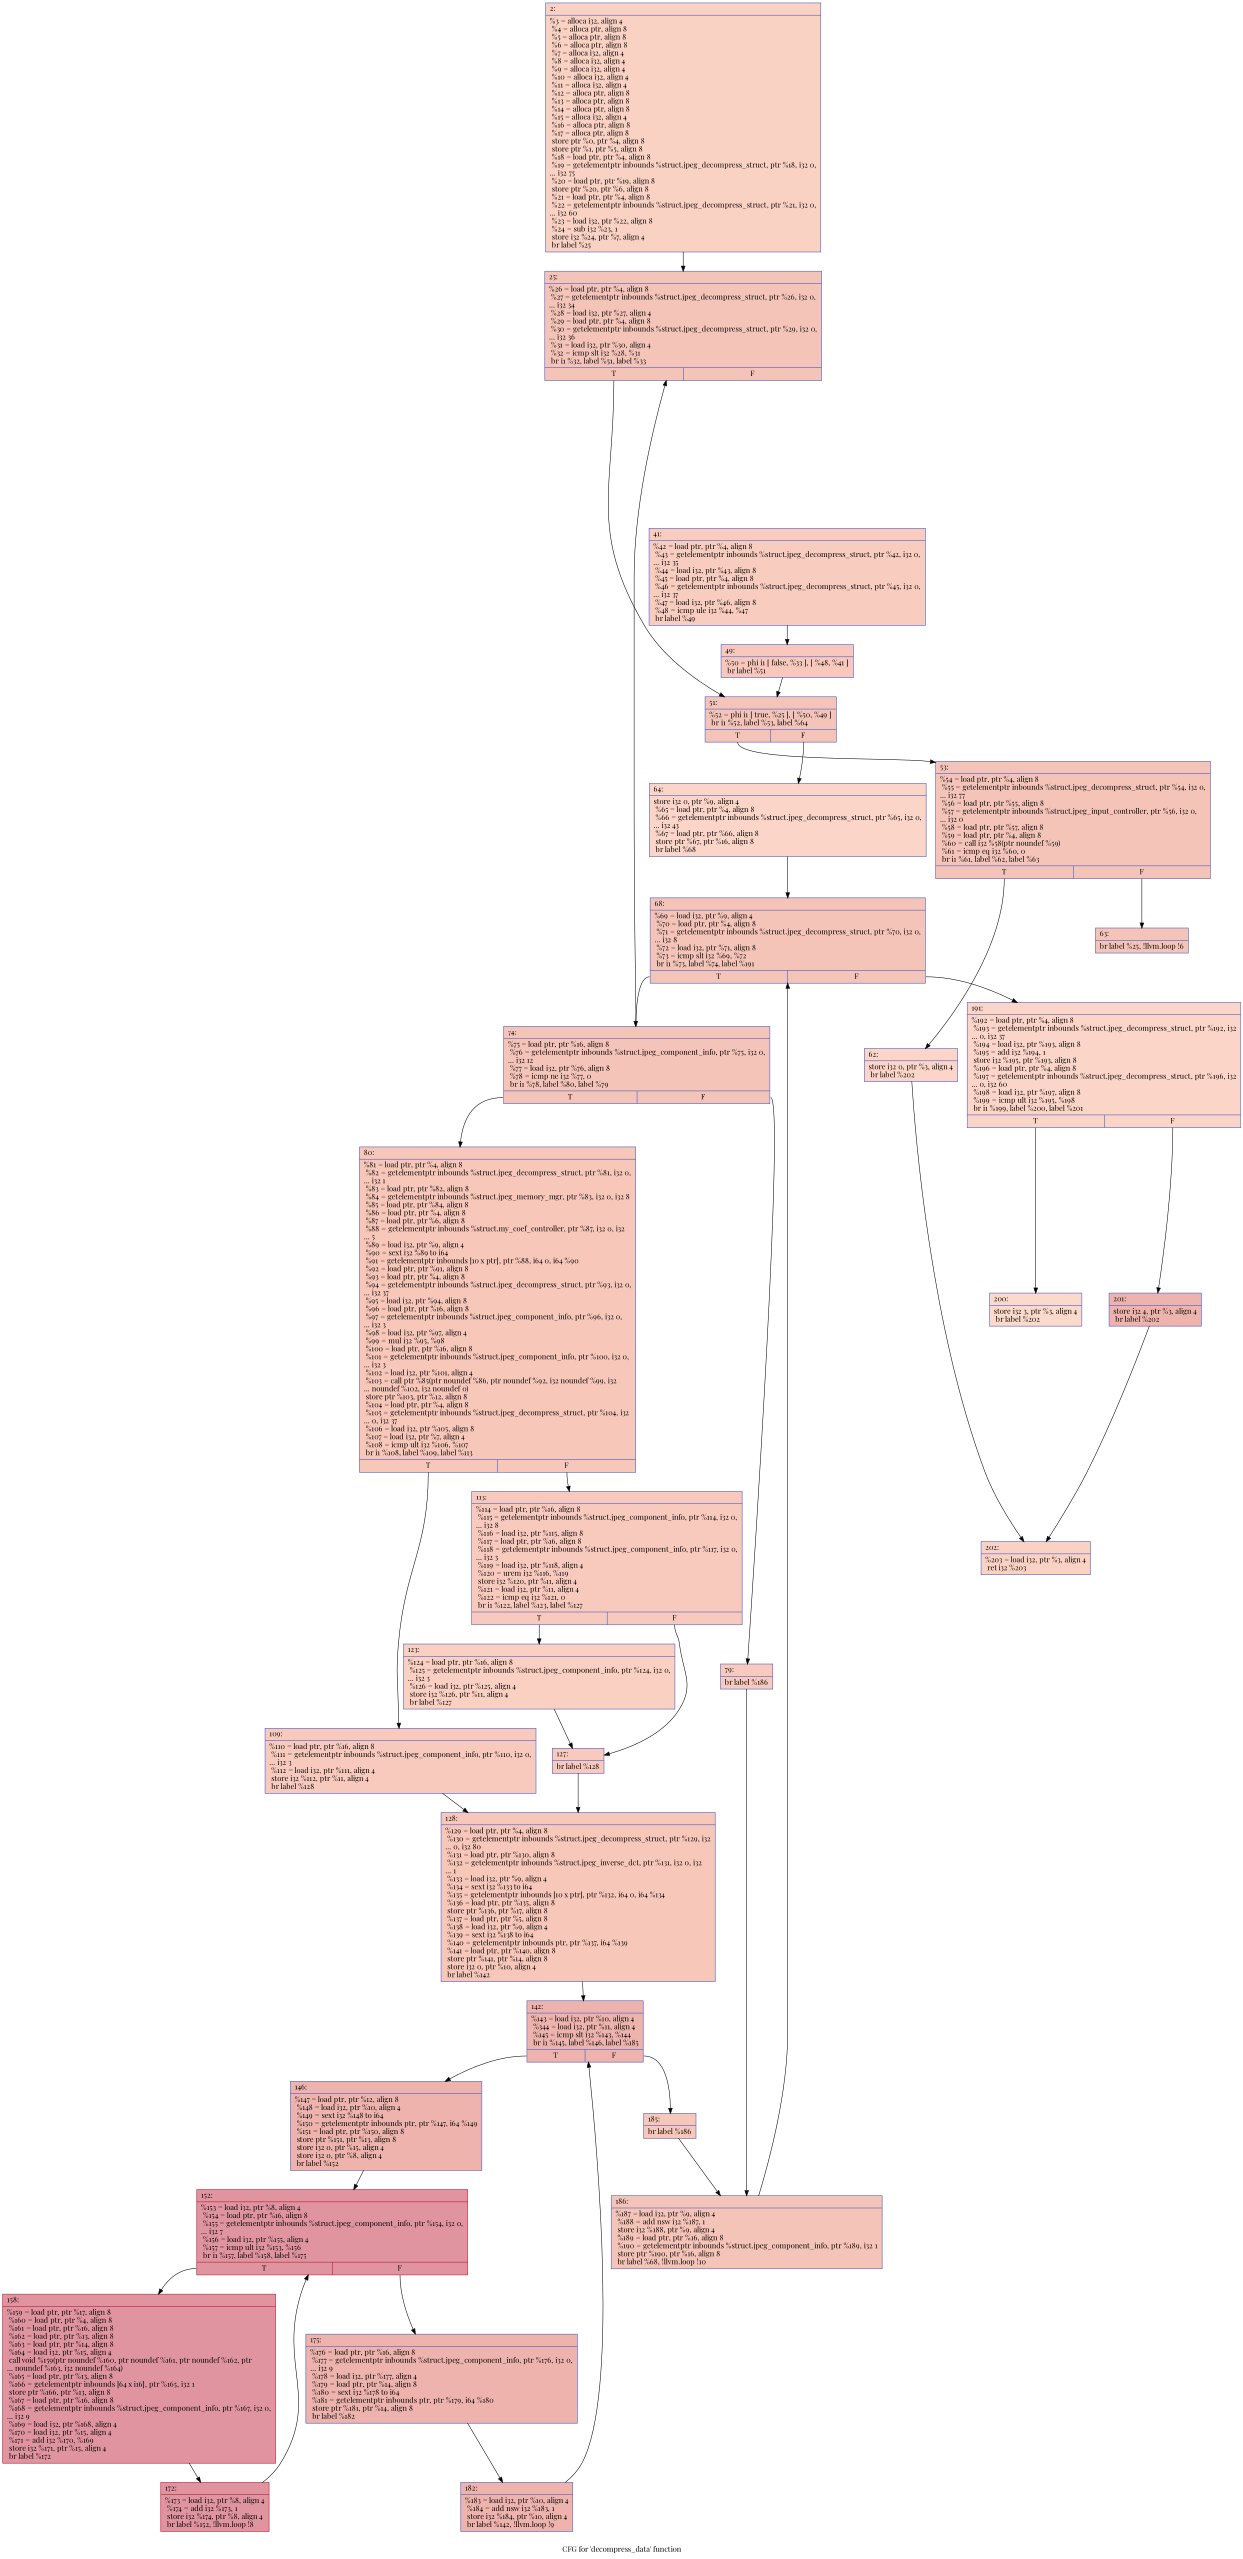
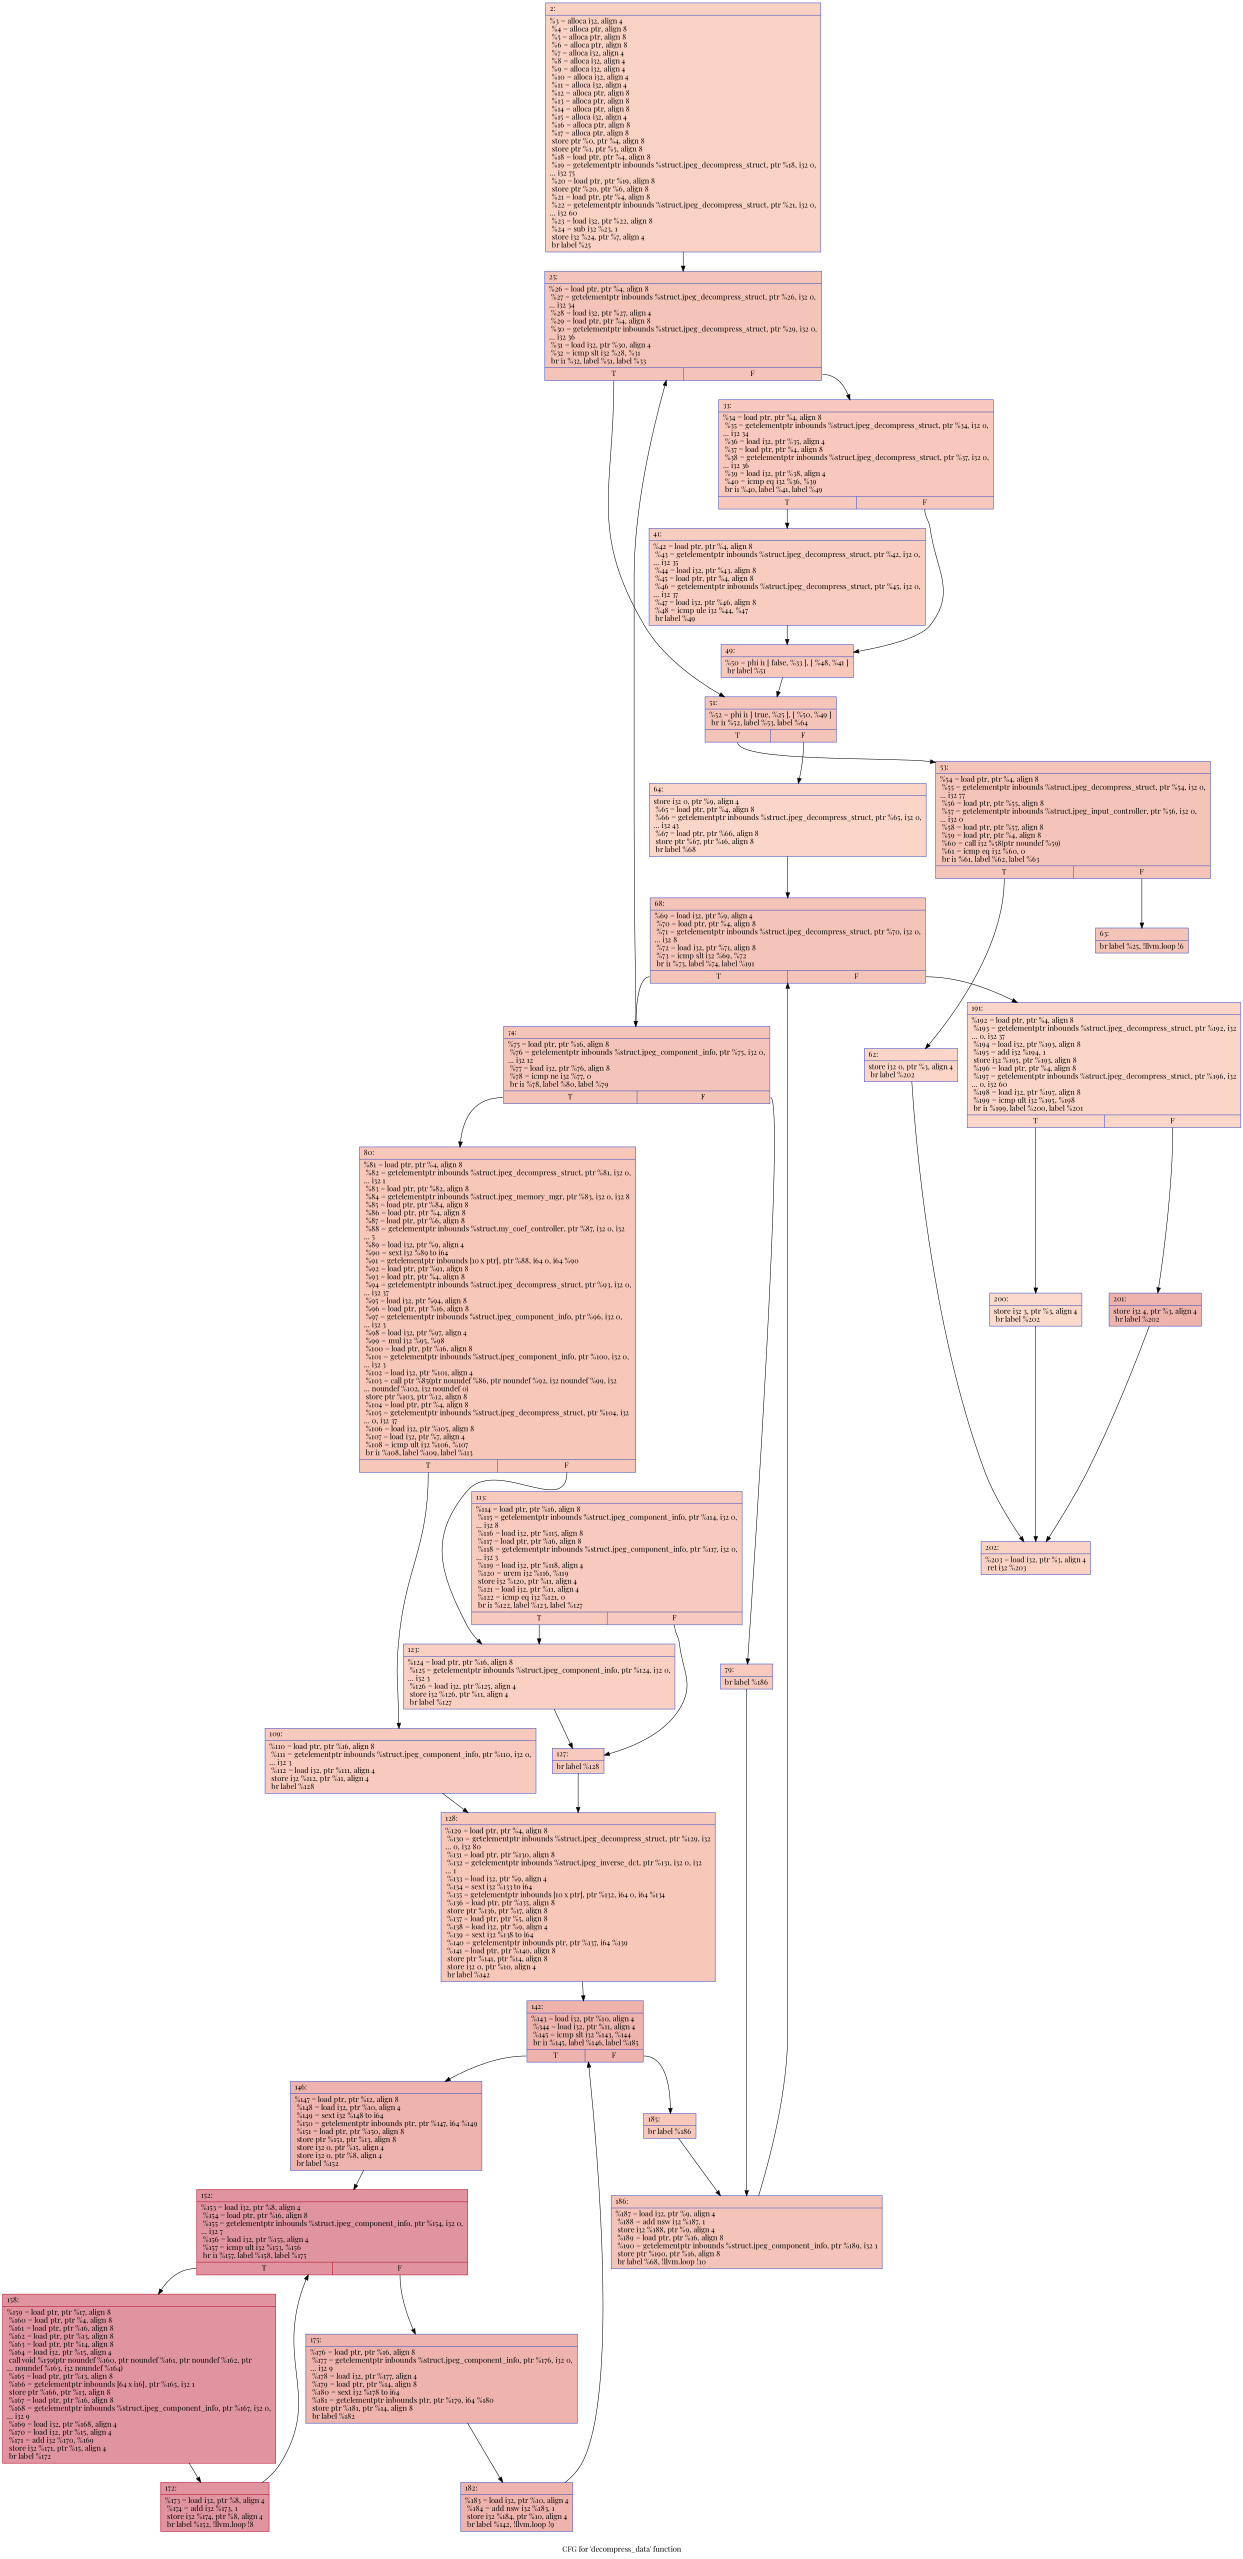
none -> (856, 454)
none -> (1036, 1431)
(567, 1479) -> (453, 1511)
